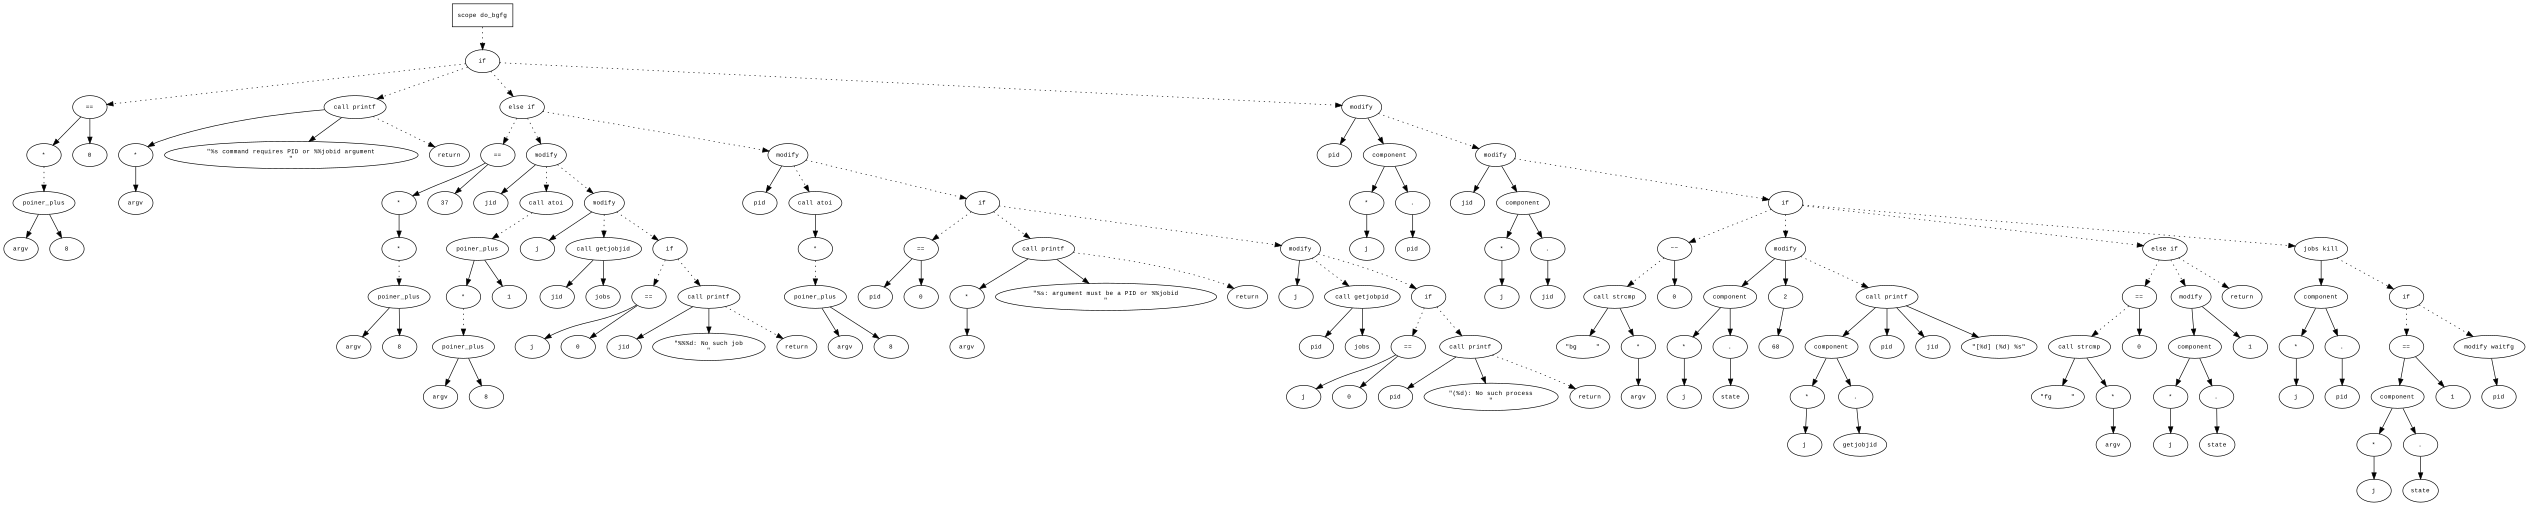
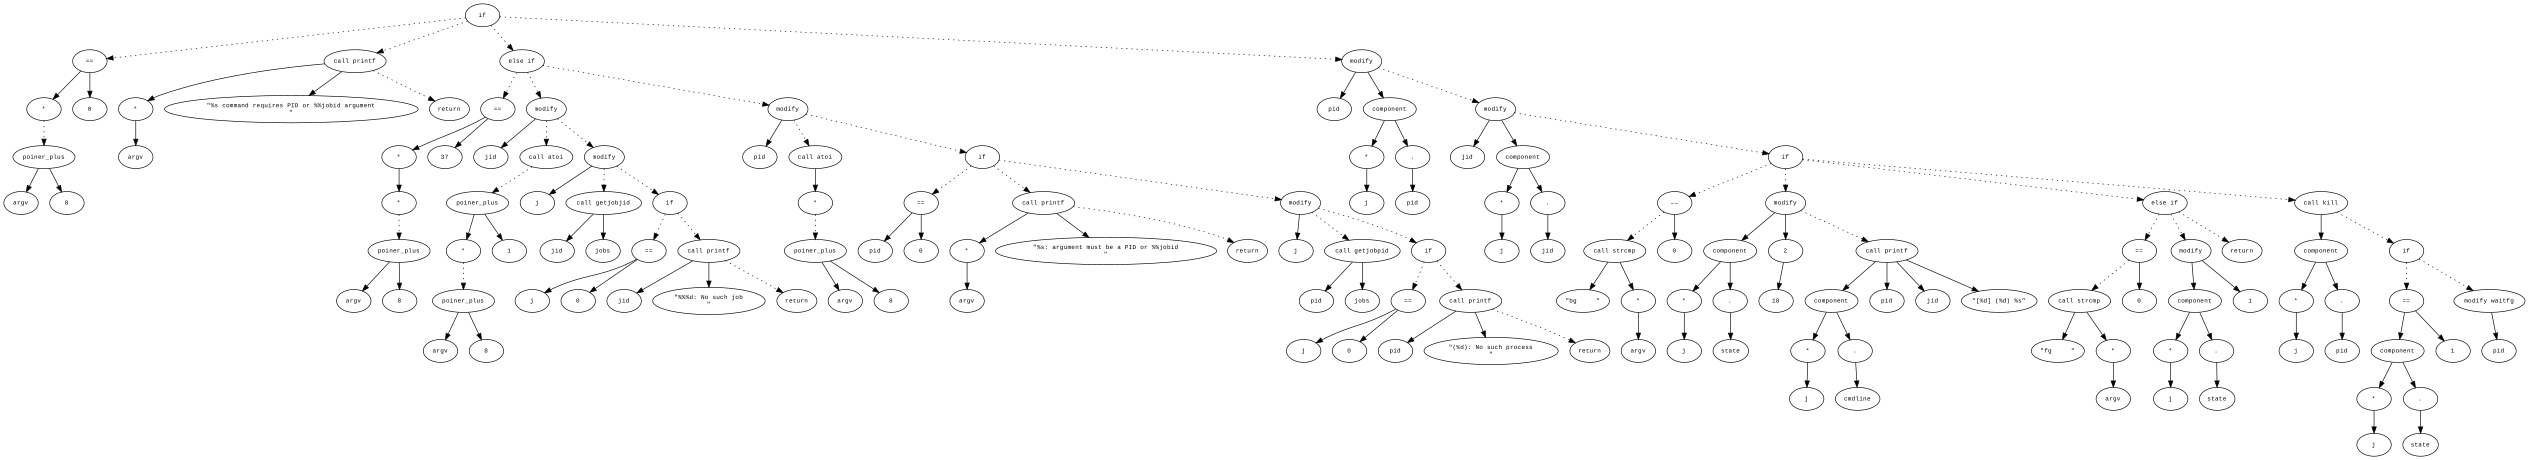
(483, 15) -> none
(2321, 249) -> (2321, 203)
(1776, 347) -> (1776, 301)
(1860, 445) -> (1858, 399)
